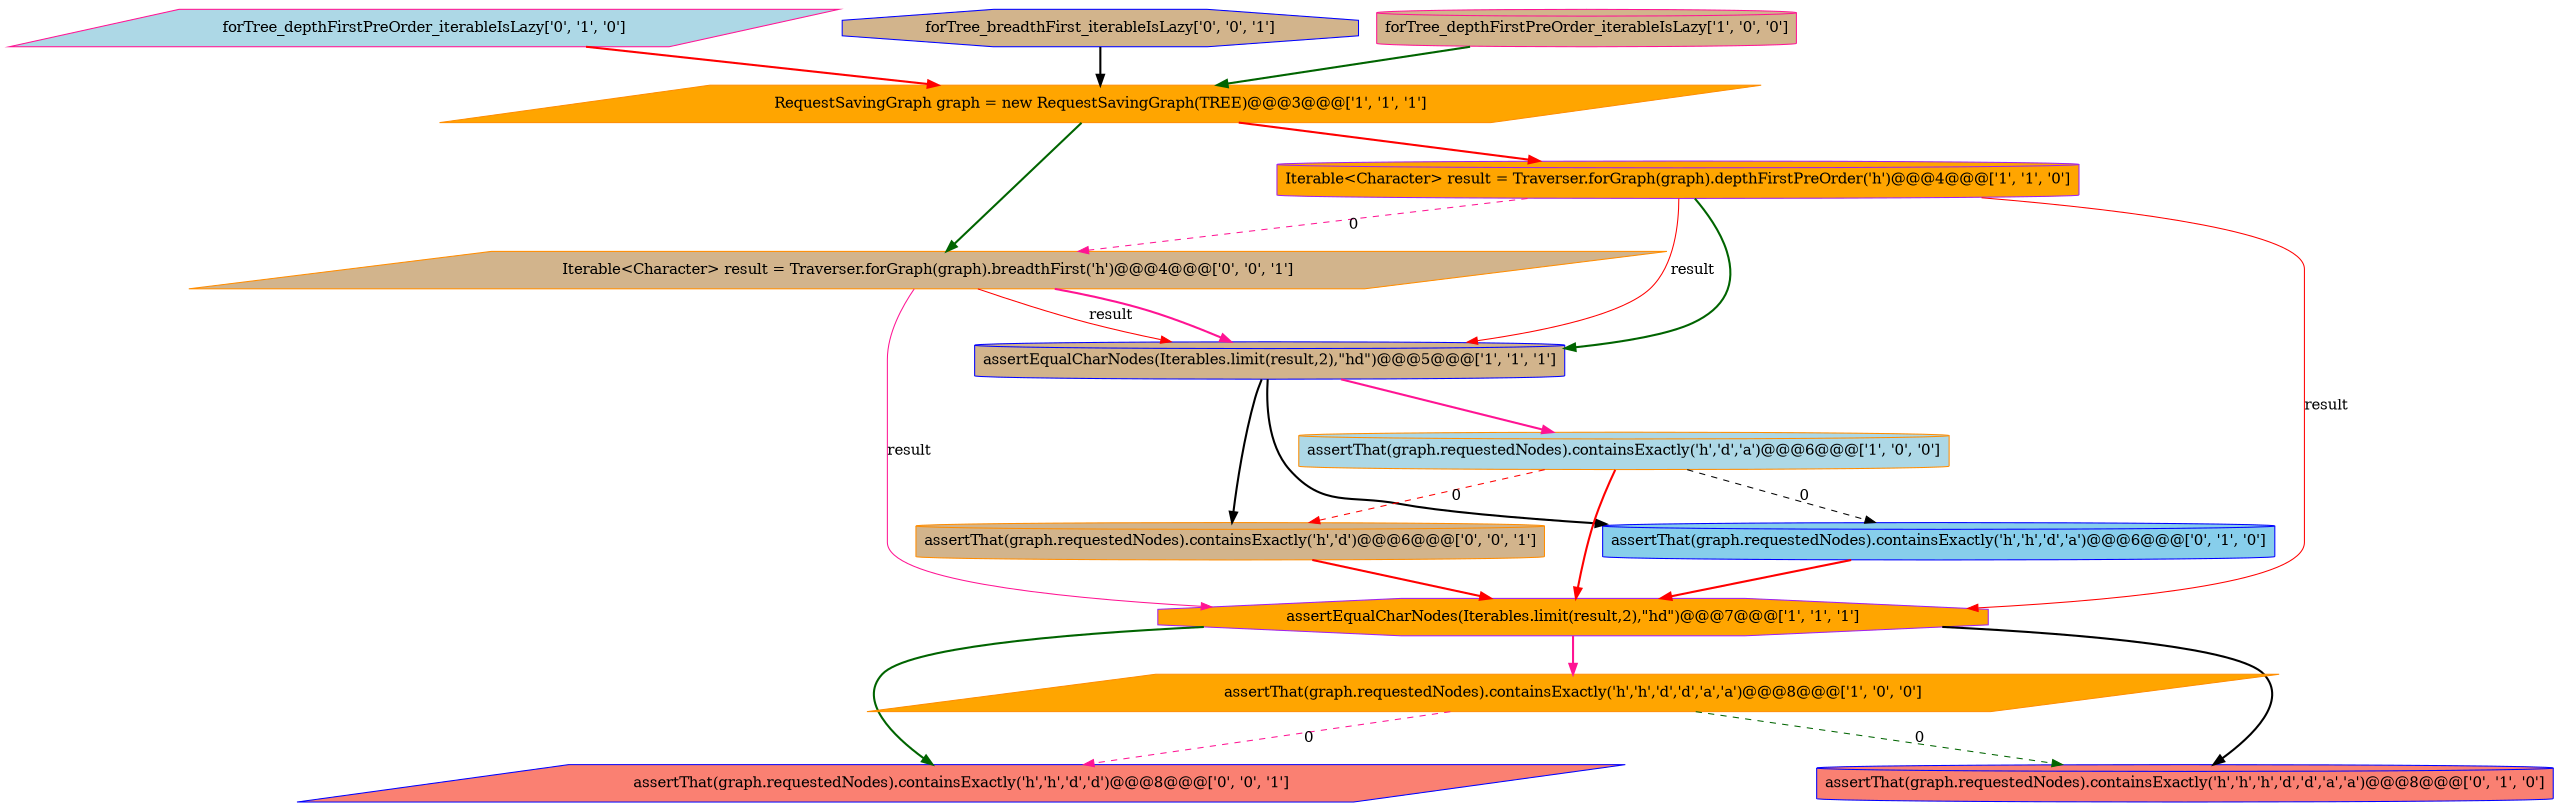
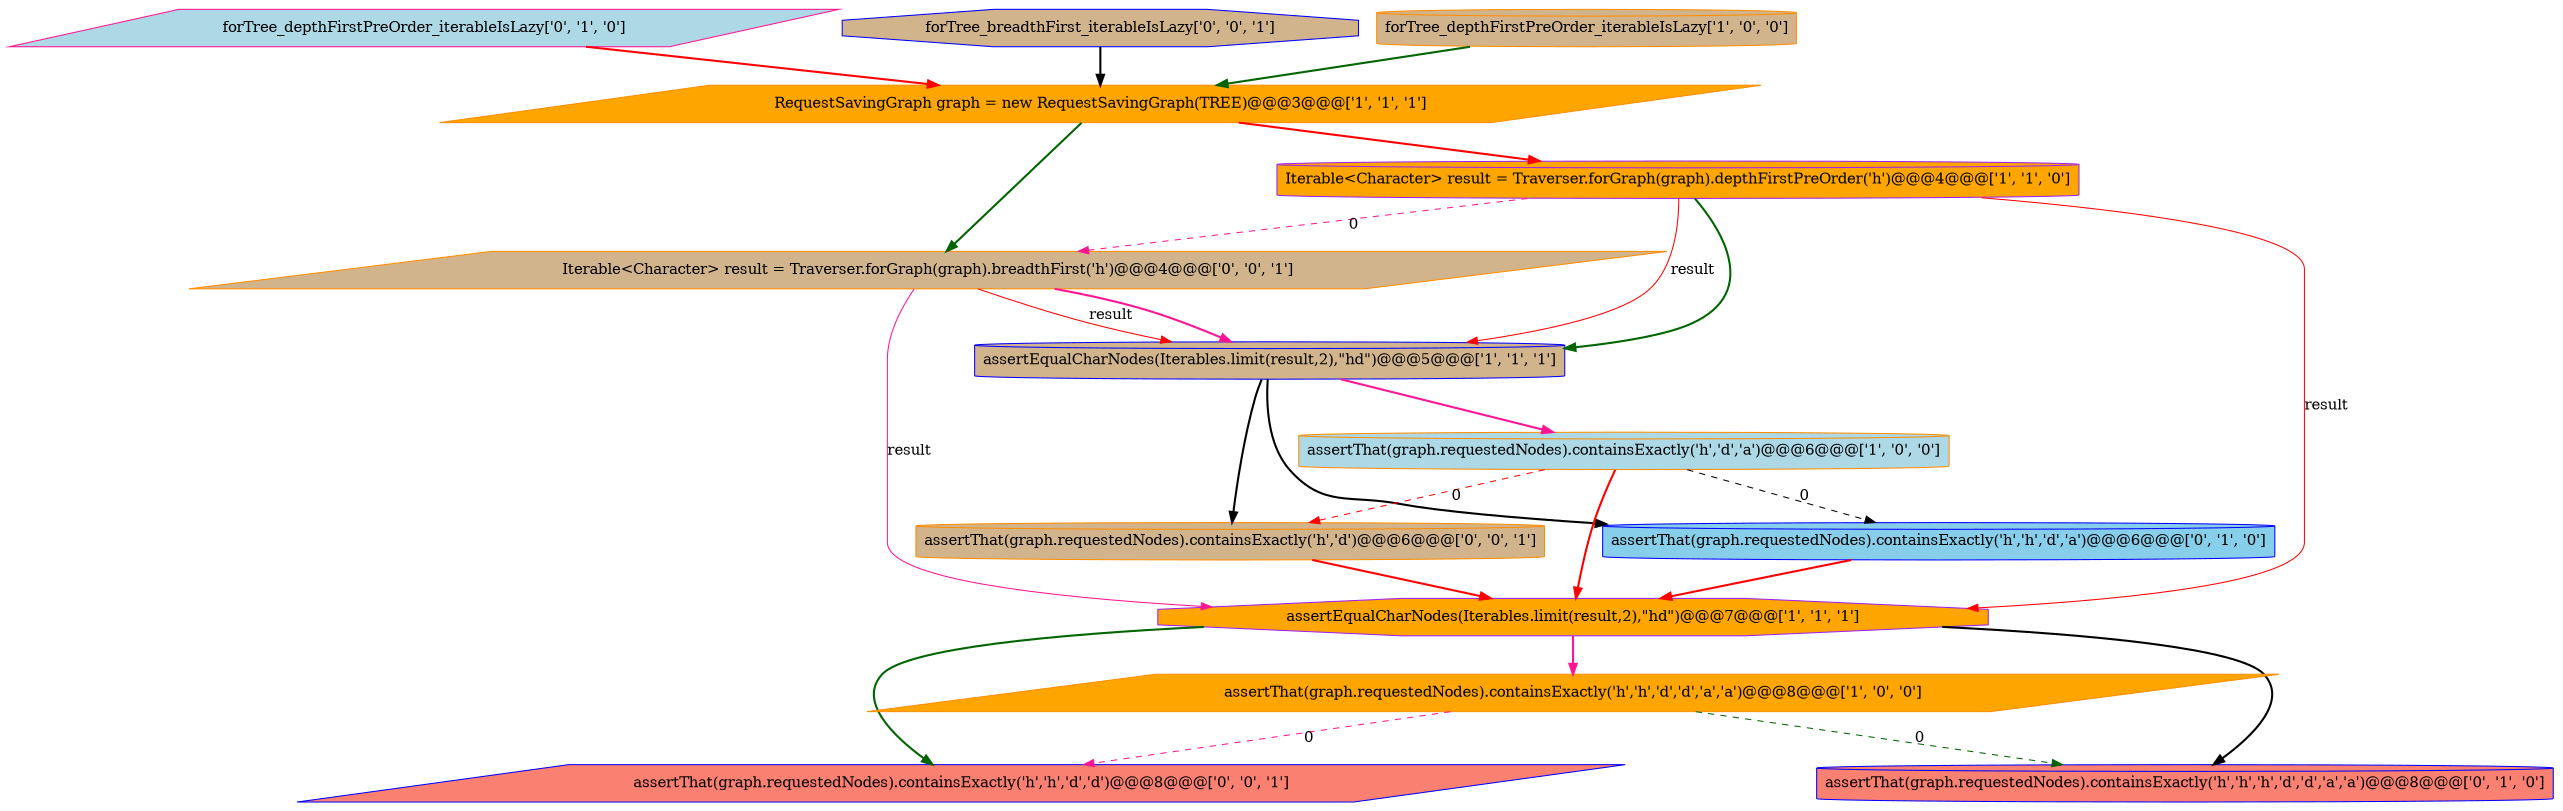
(1587, 28) -> (1587, 28)
